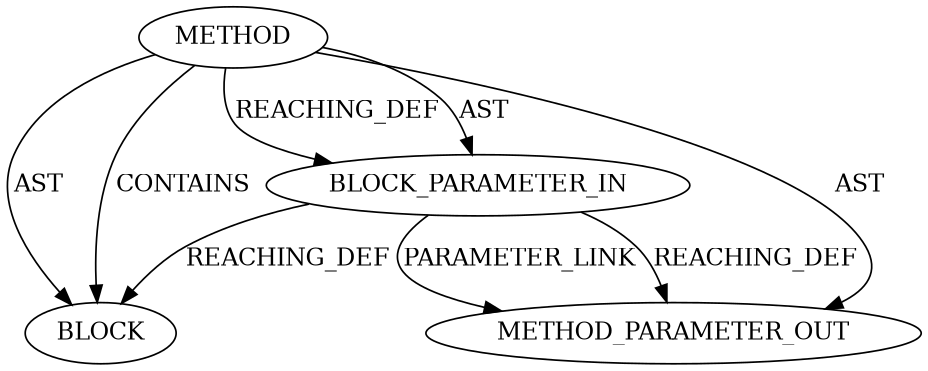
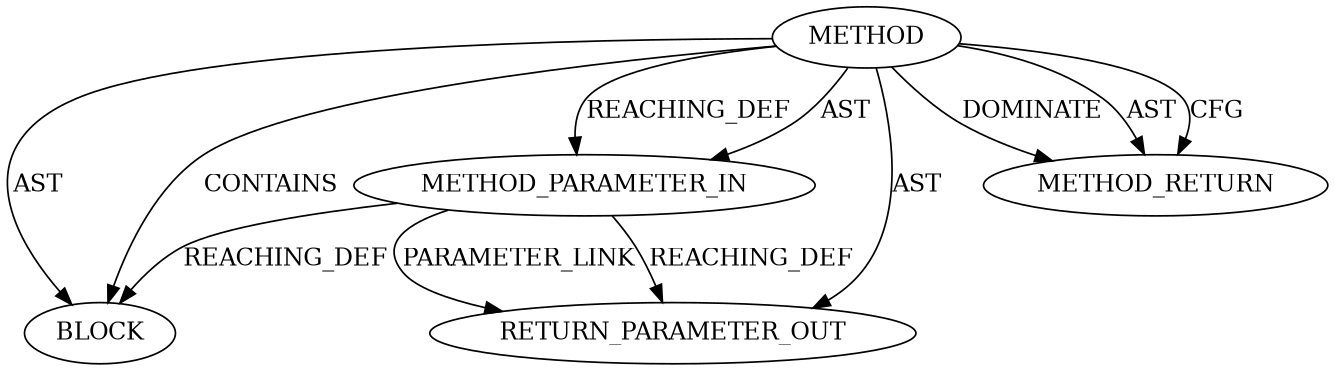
(478, 185) -> (584, 185)
none -> (1156, 185)
(674, 333) -> (673, 333)
